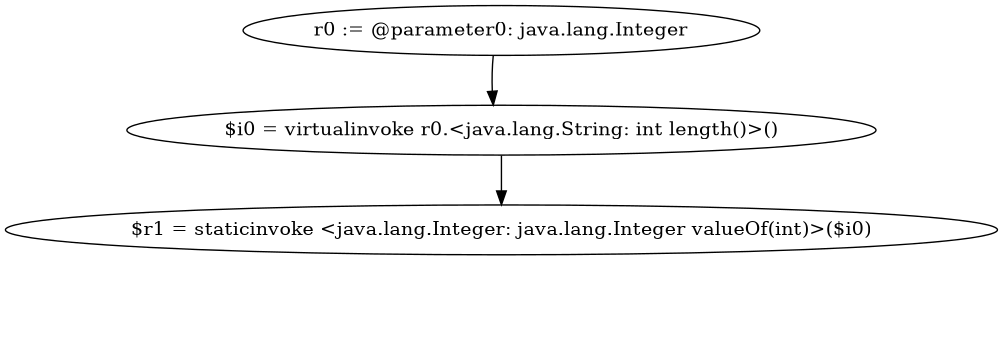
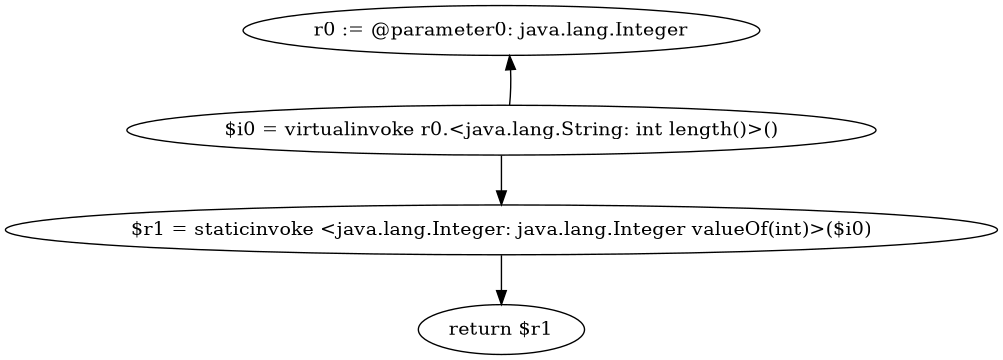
(492, 74) -> (511, 87)
none -> (501, 330)
